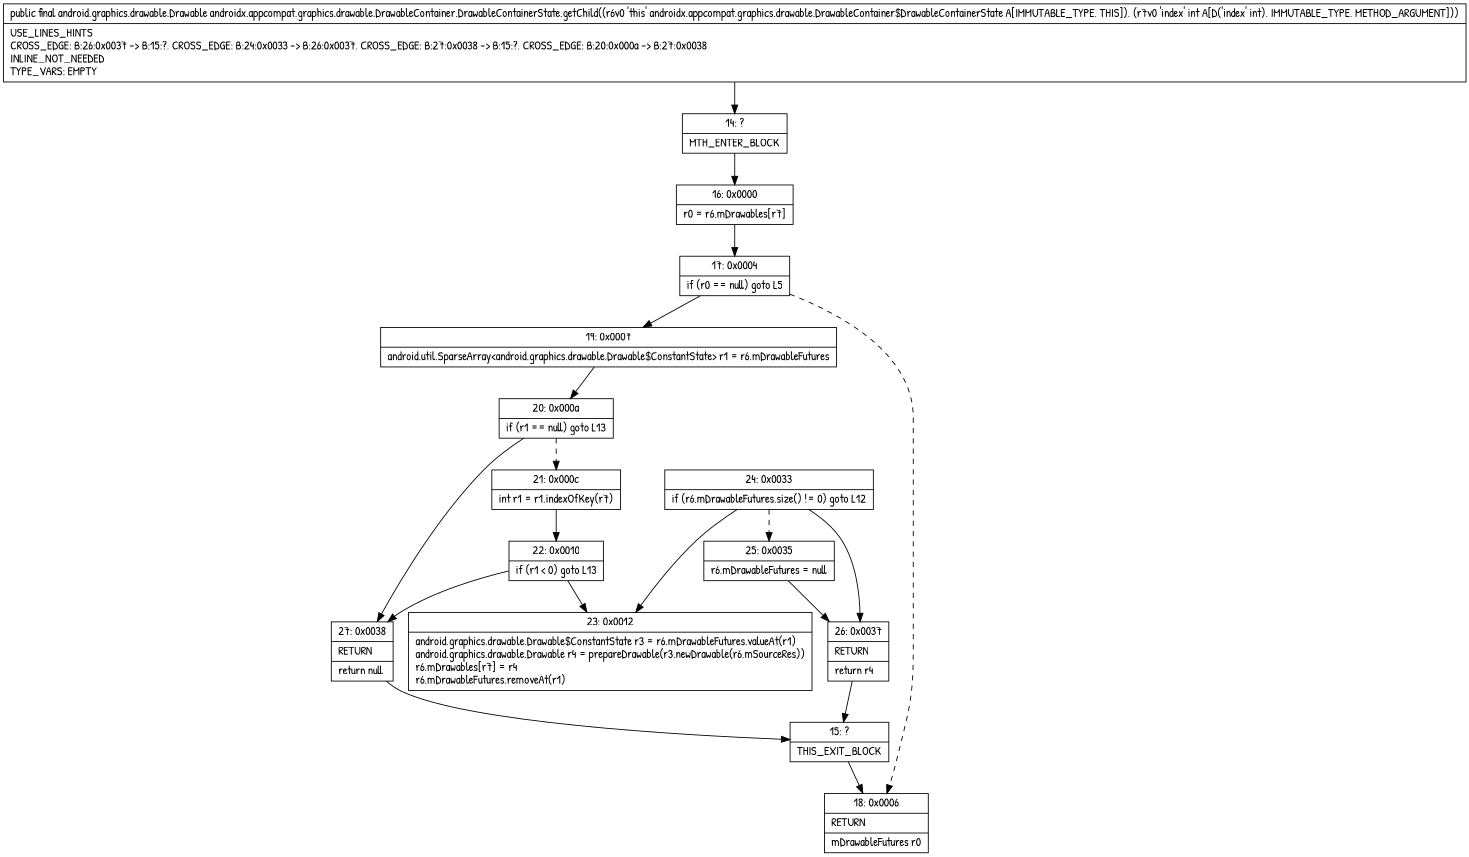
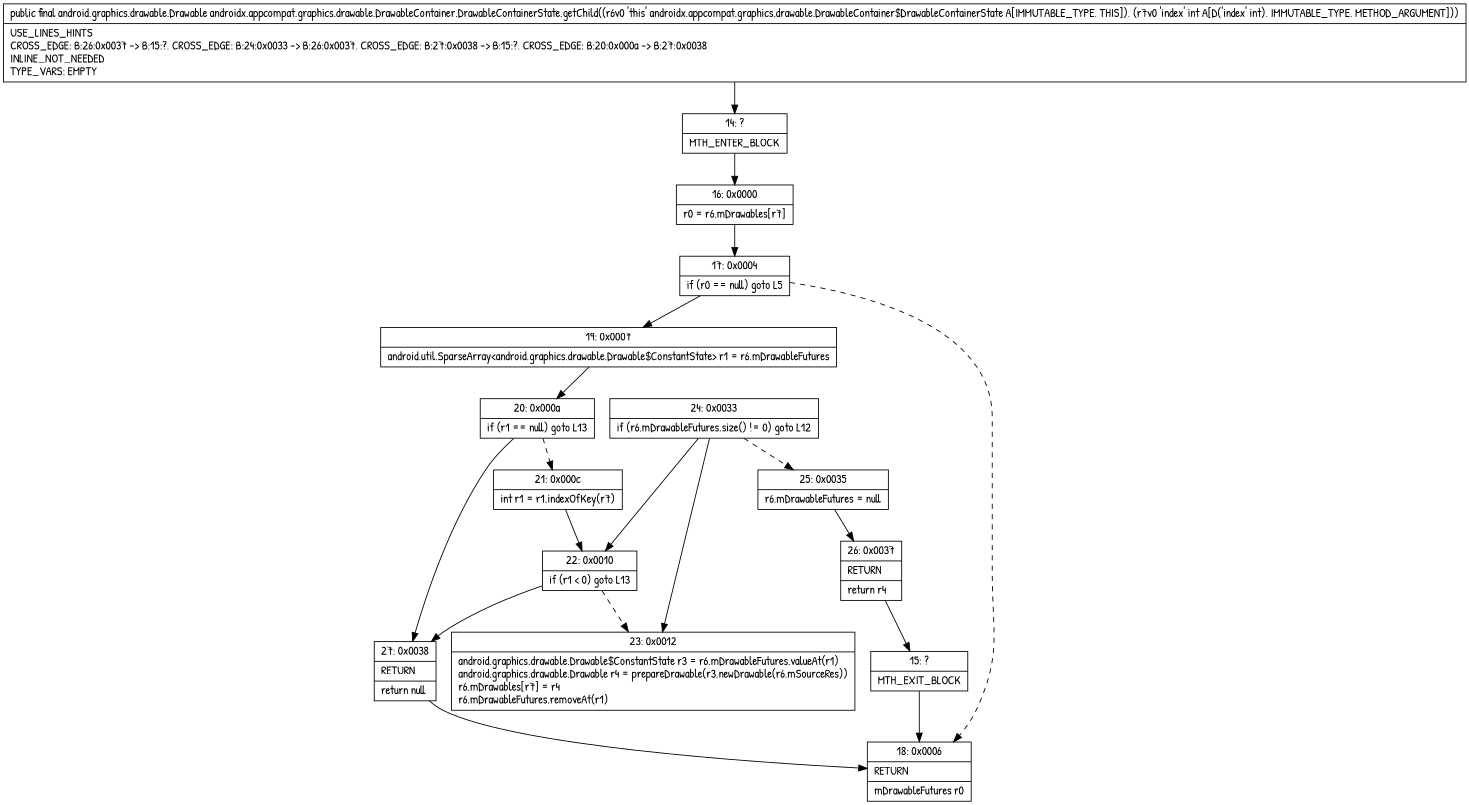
(849, 554) -> (655, 491)
(575, 593) -> (613, 608)
(581, 726) -> (640, 751)
(839, 751) -> (919, 681)
